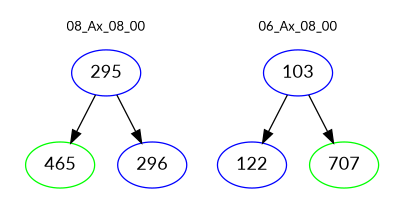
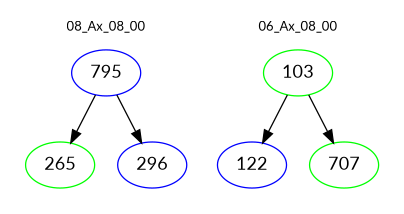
(106, 73) -> (106, 73)
(298, 73) -> (298, 73)
(60, 165) -> (60, 165)
